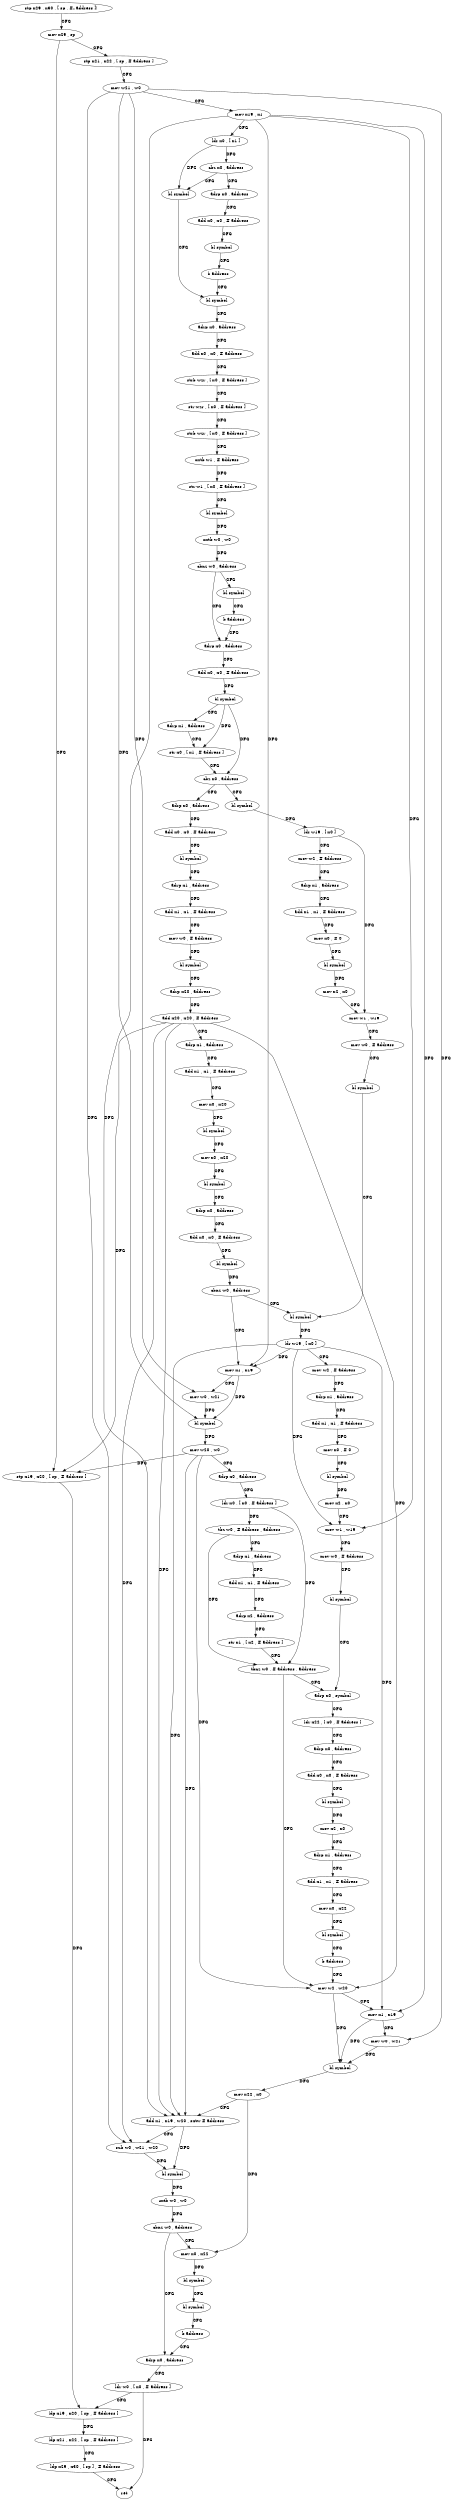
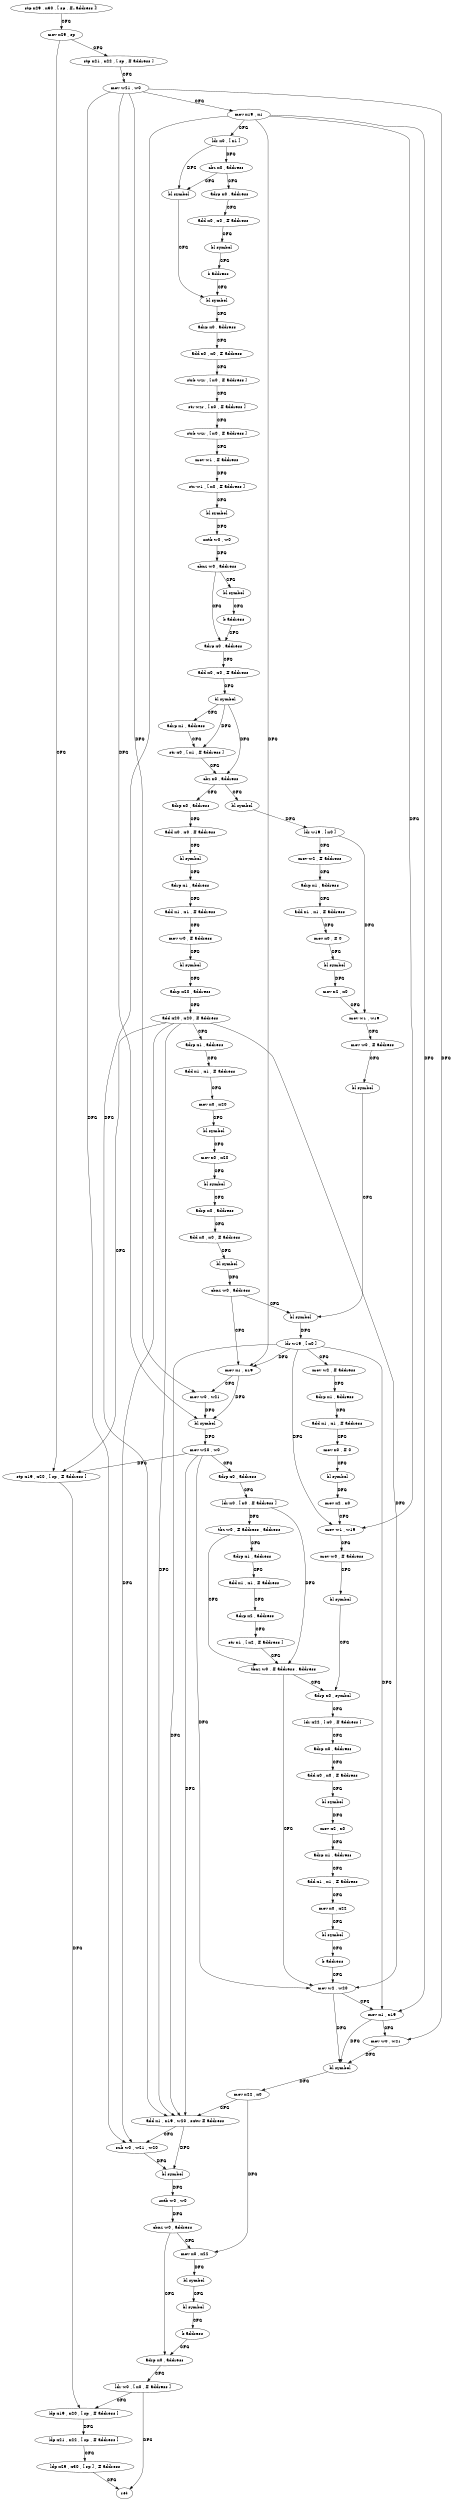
(217, 460) -> (217, 460)
(121, 1251) -> (121, 1251)
